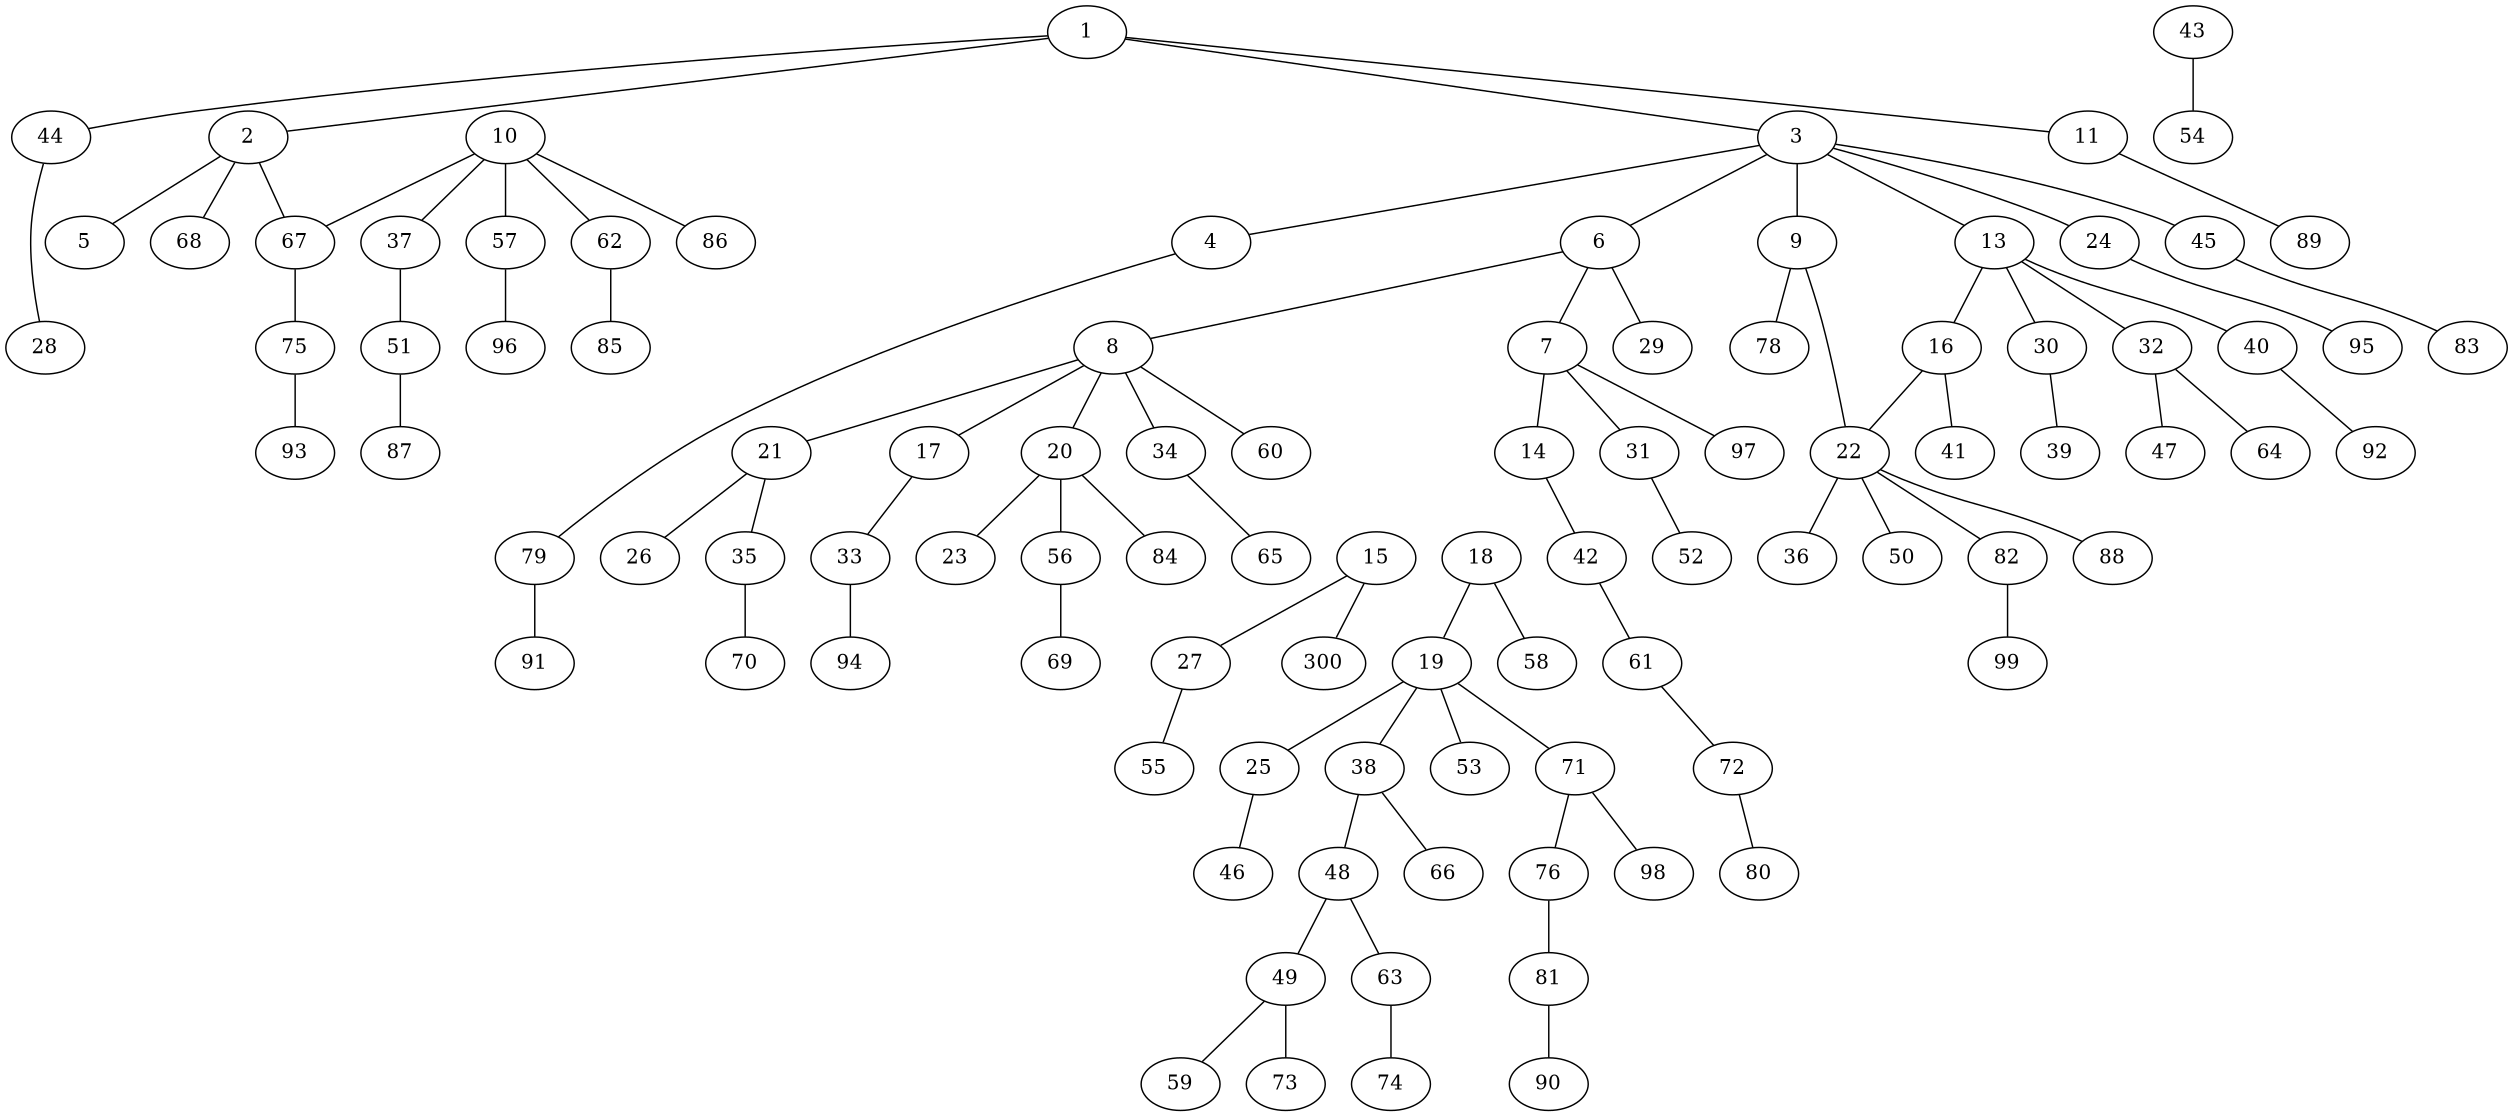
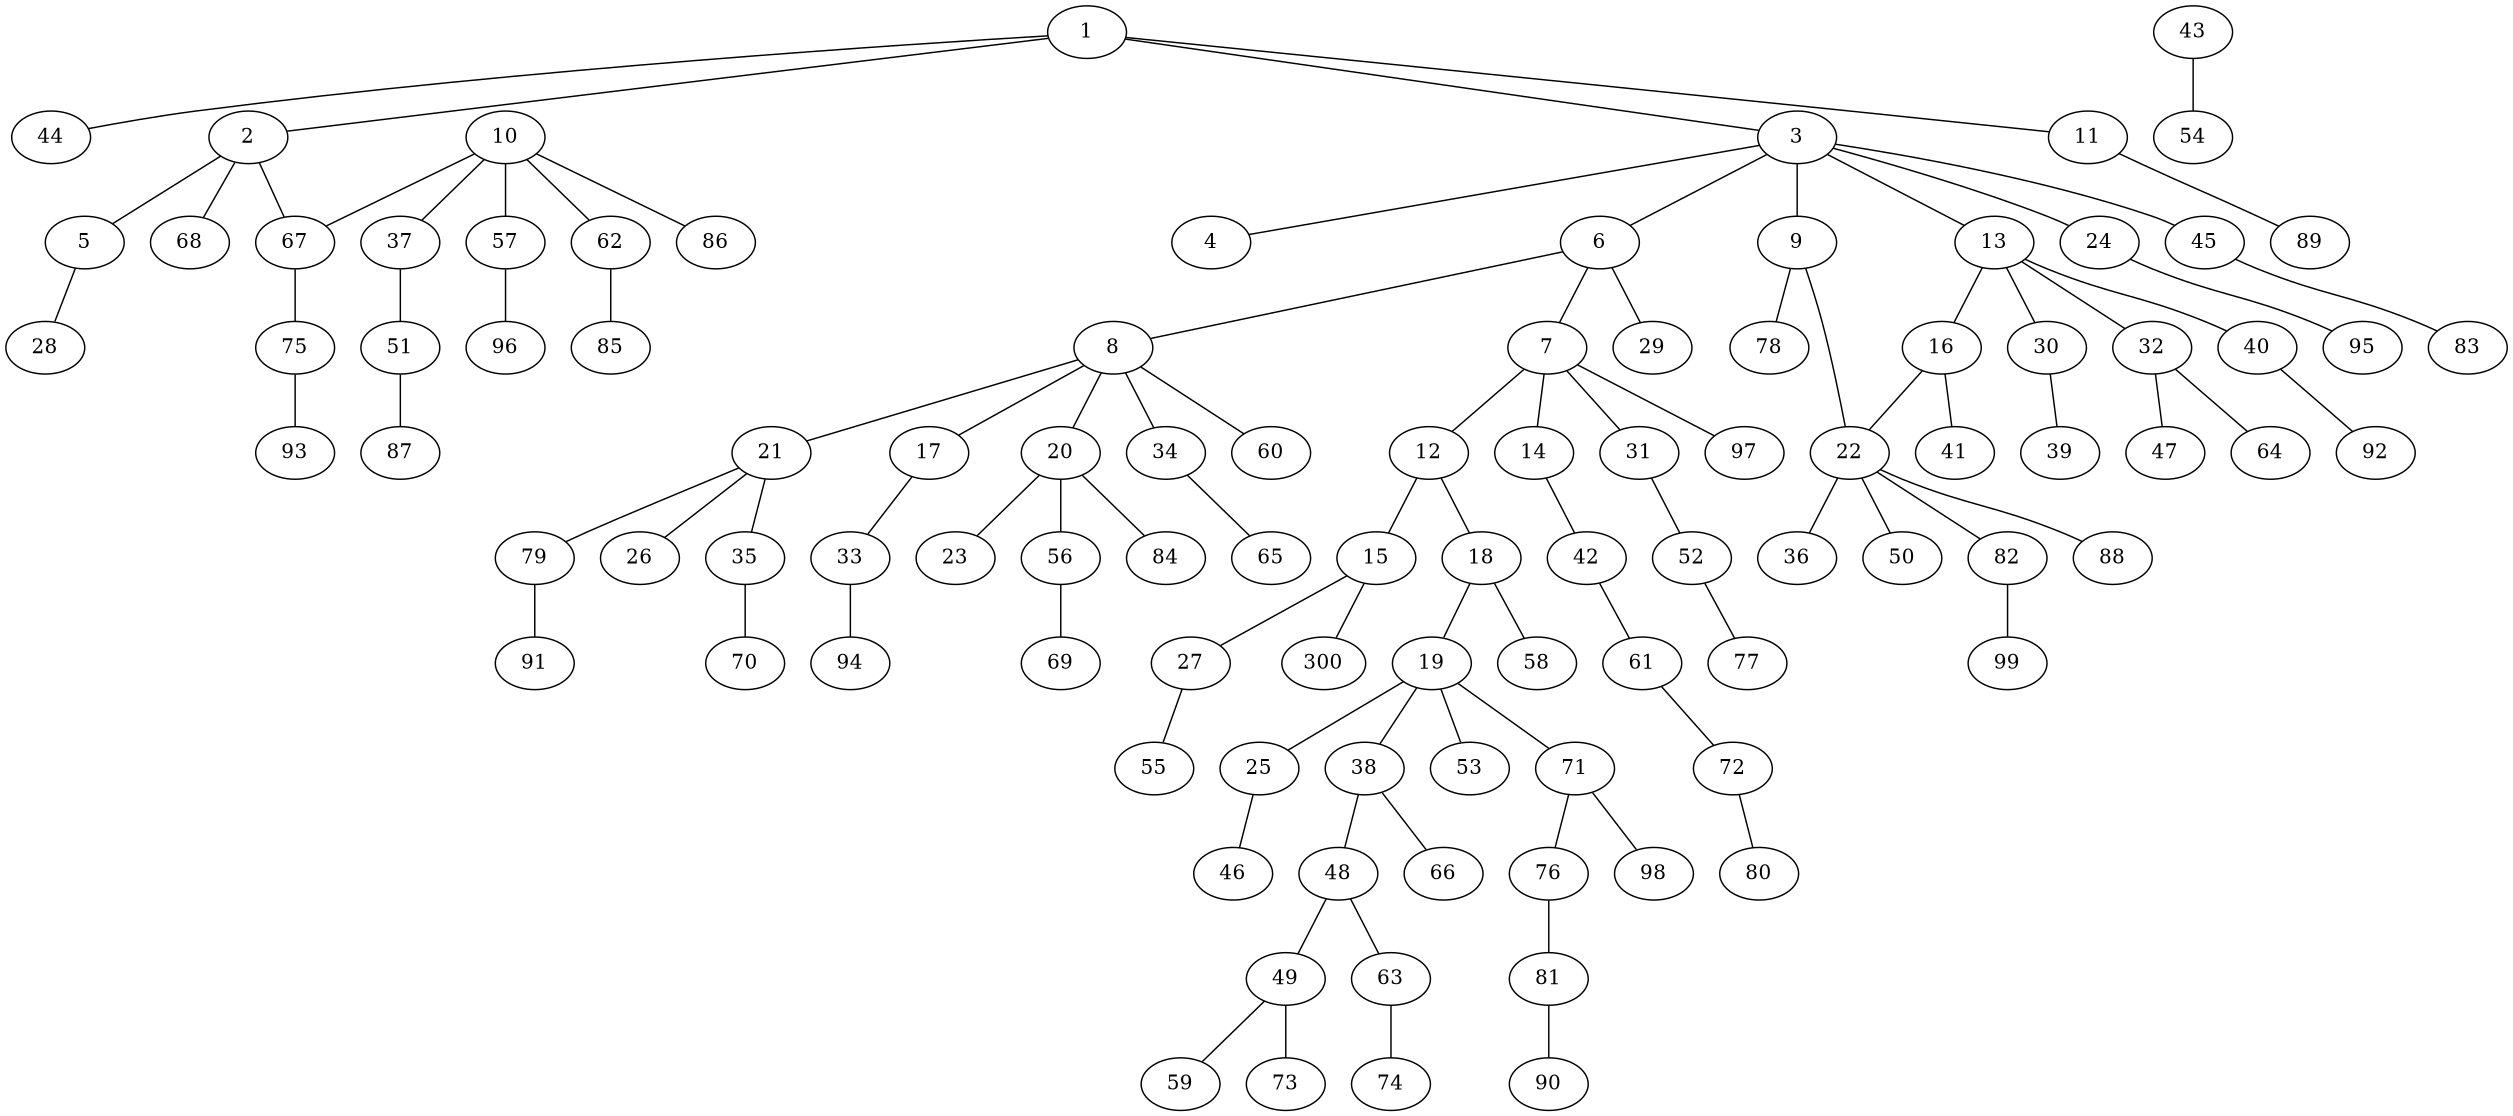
(31, 242) -> (65, 295)
(852, 365) -> (652, 504)
none -> (1429, 453)
none -> (1747, 663)
